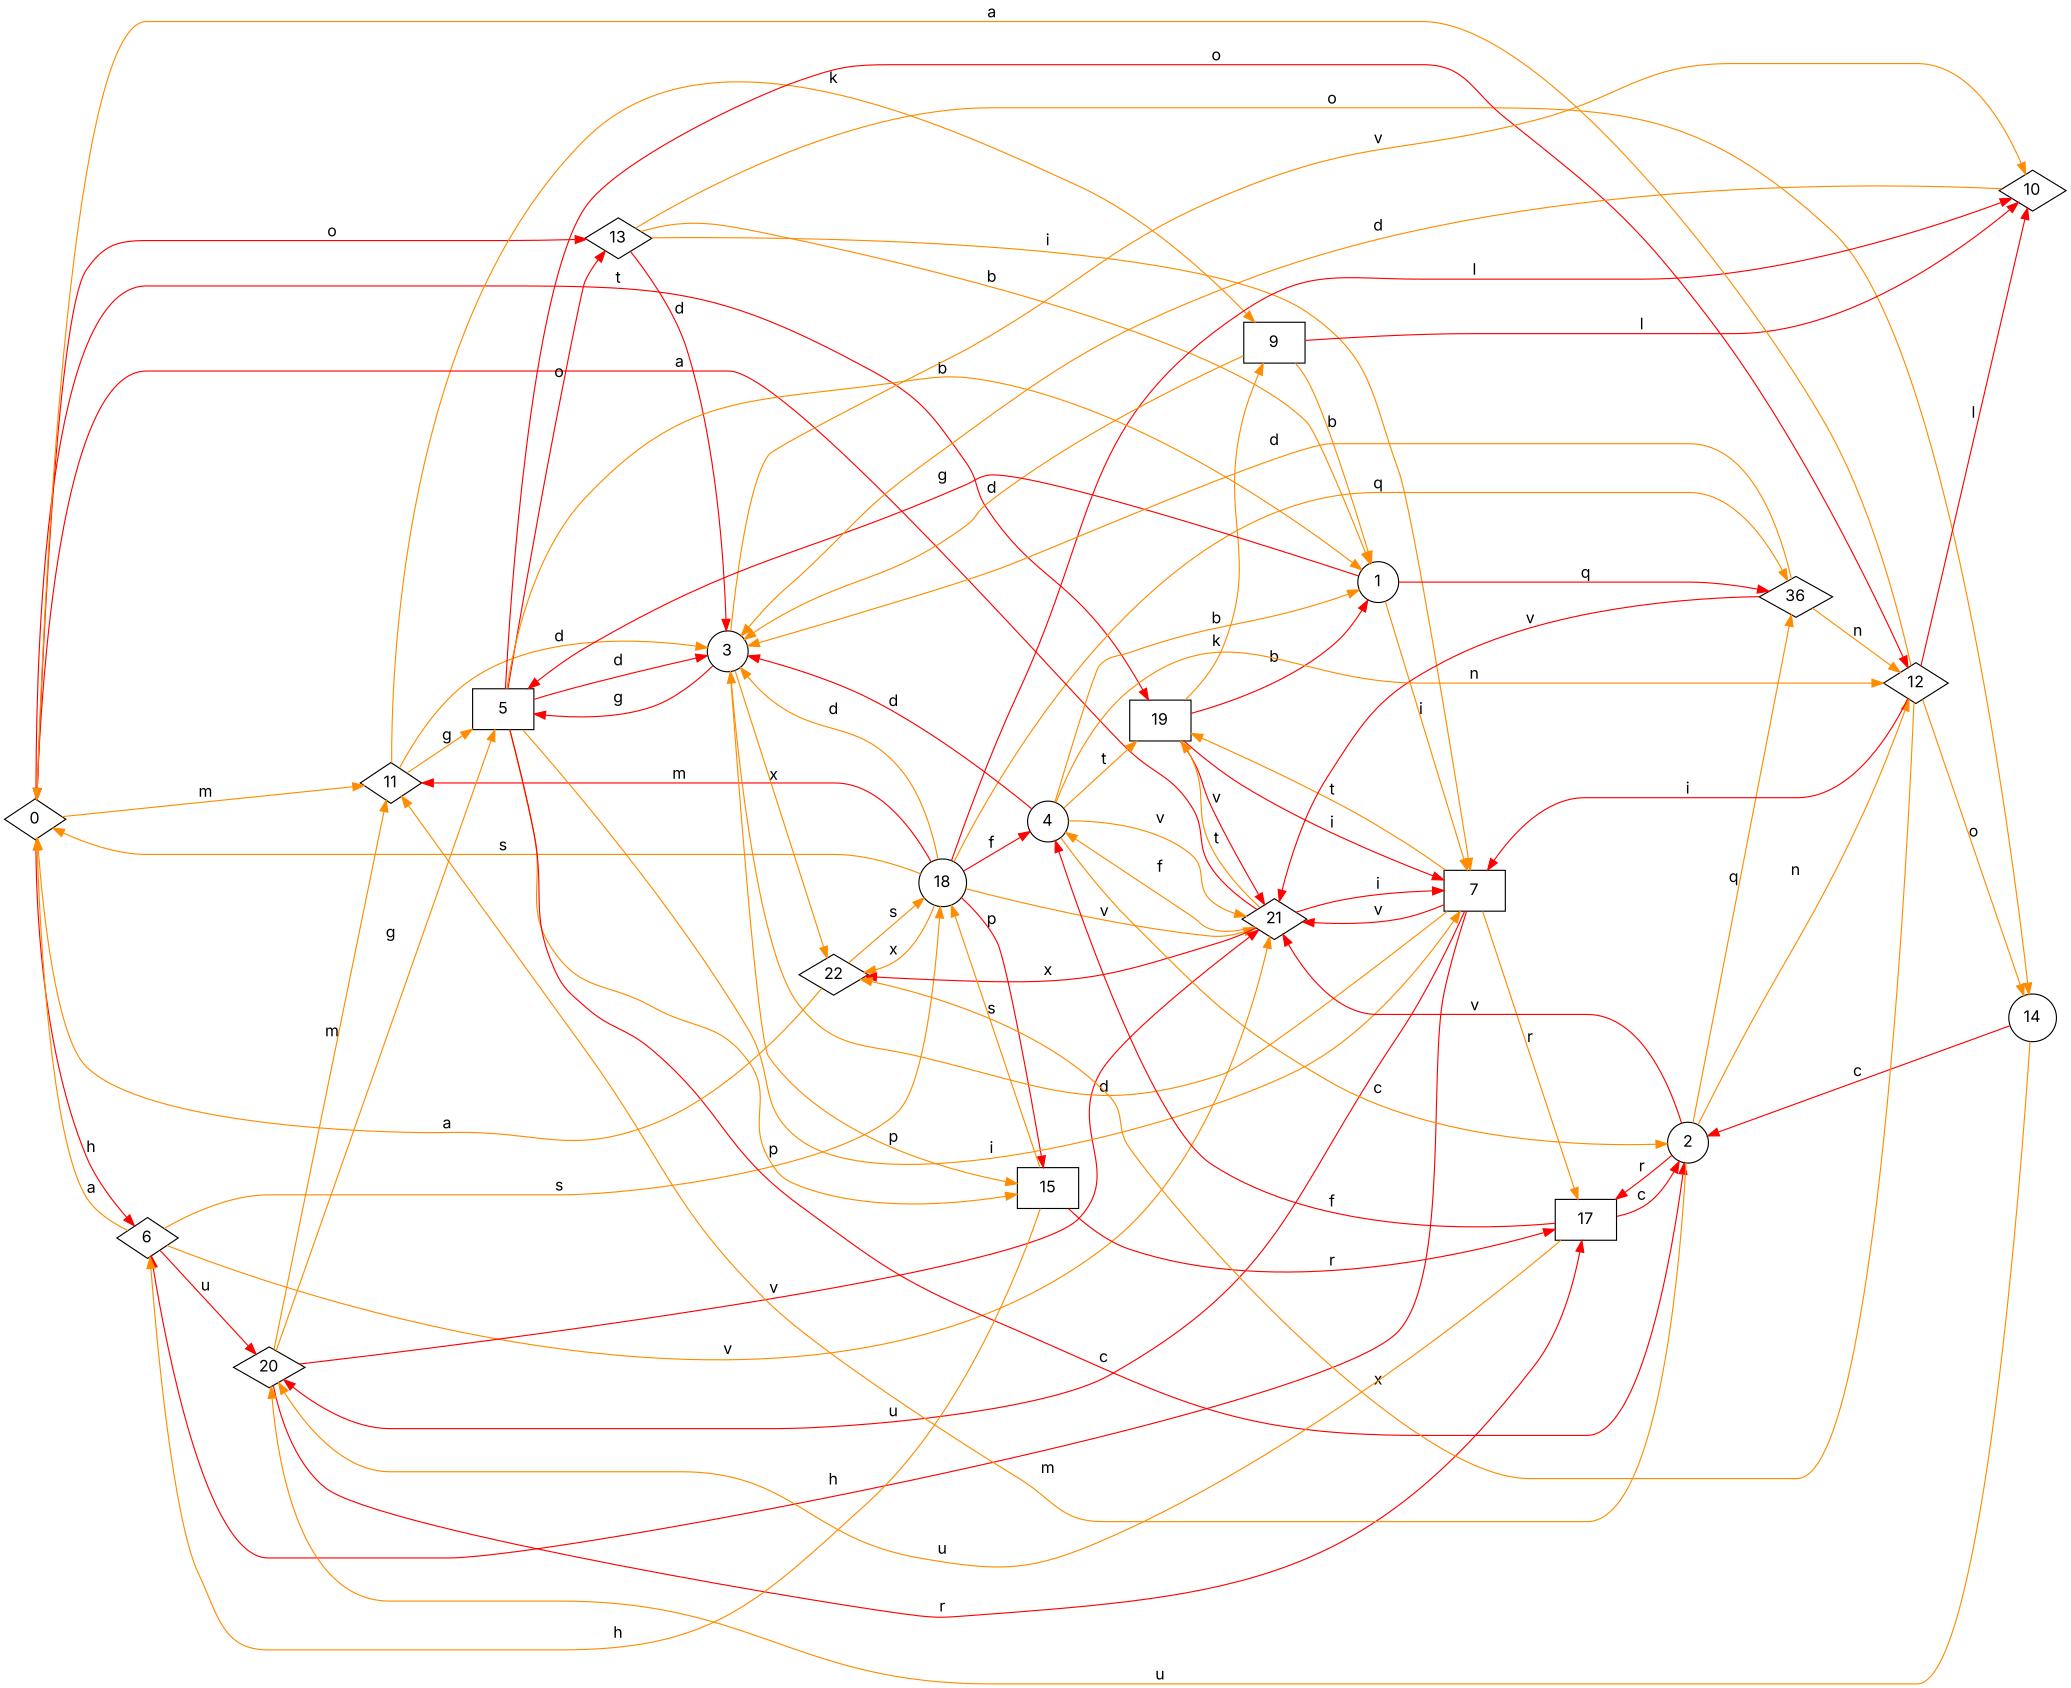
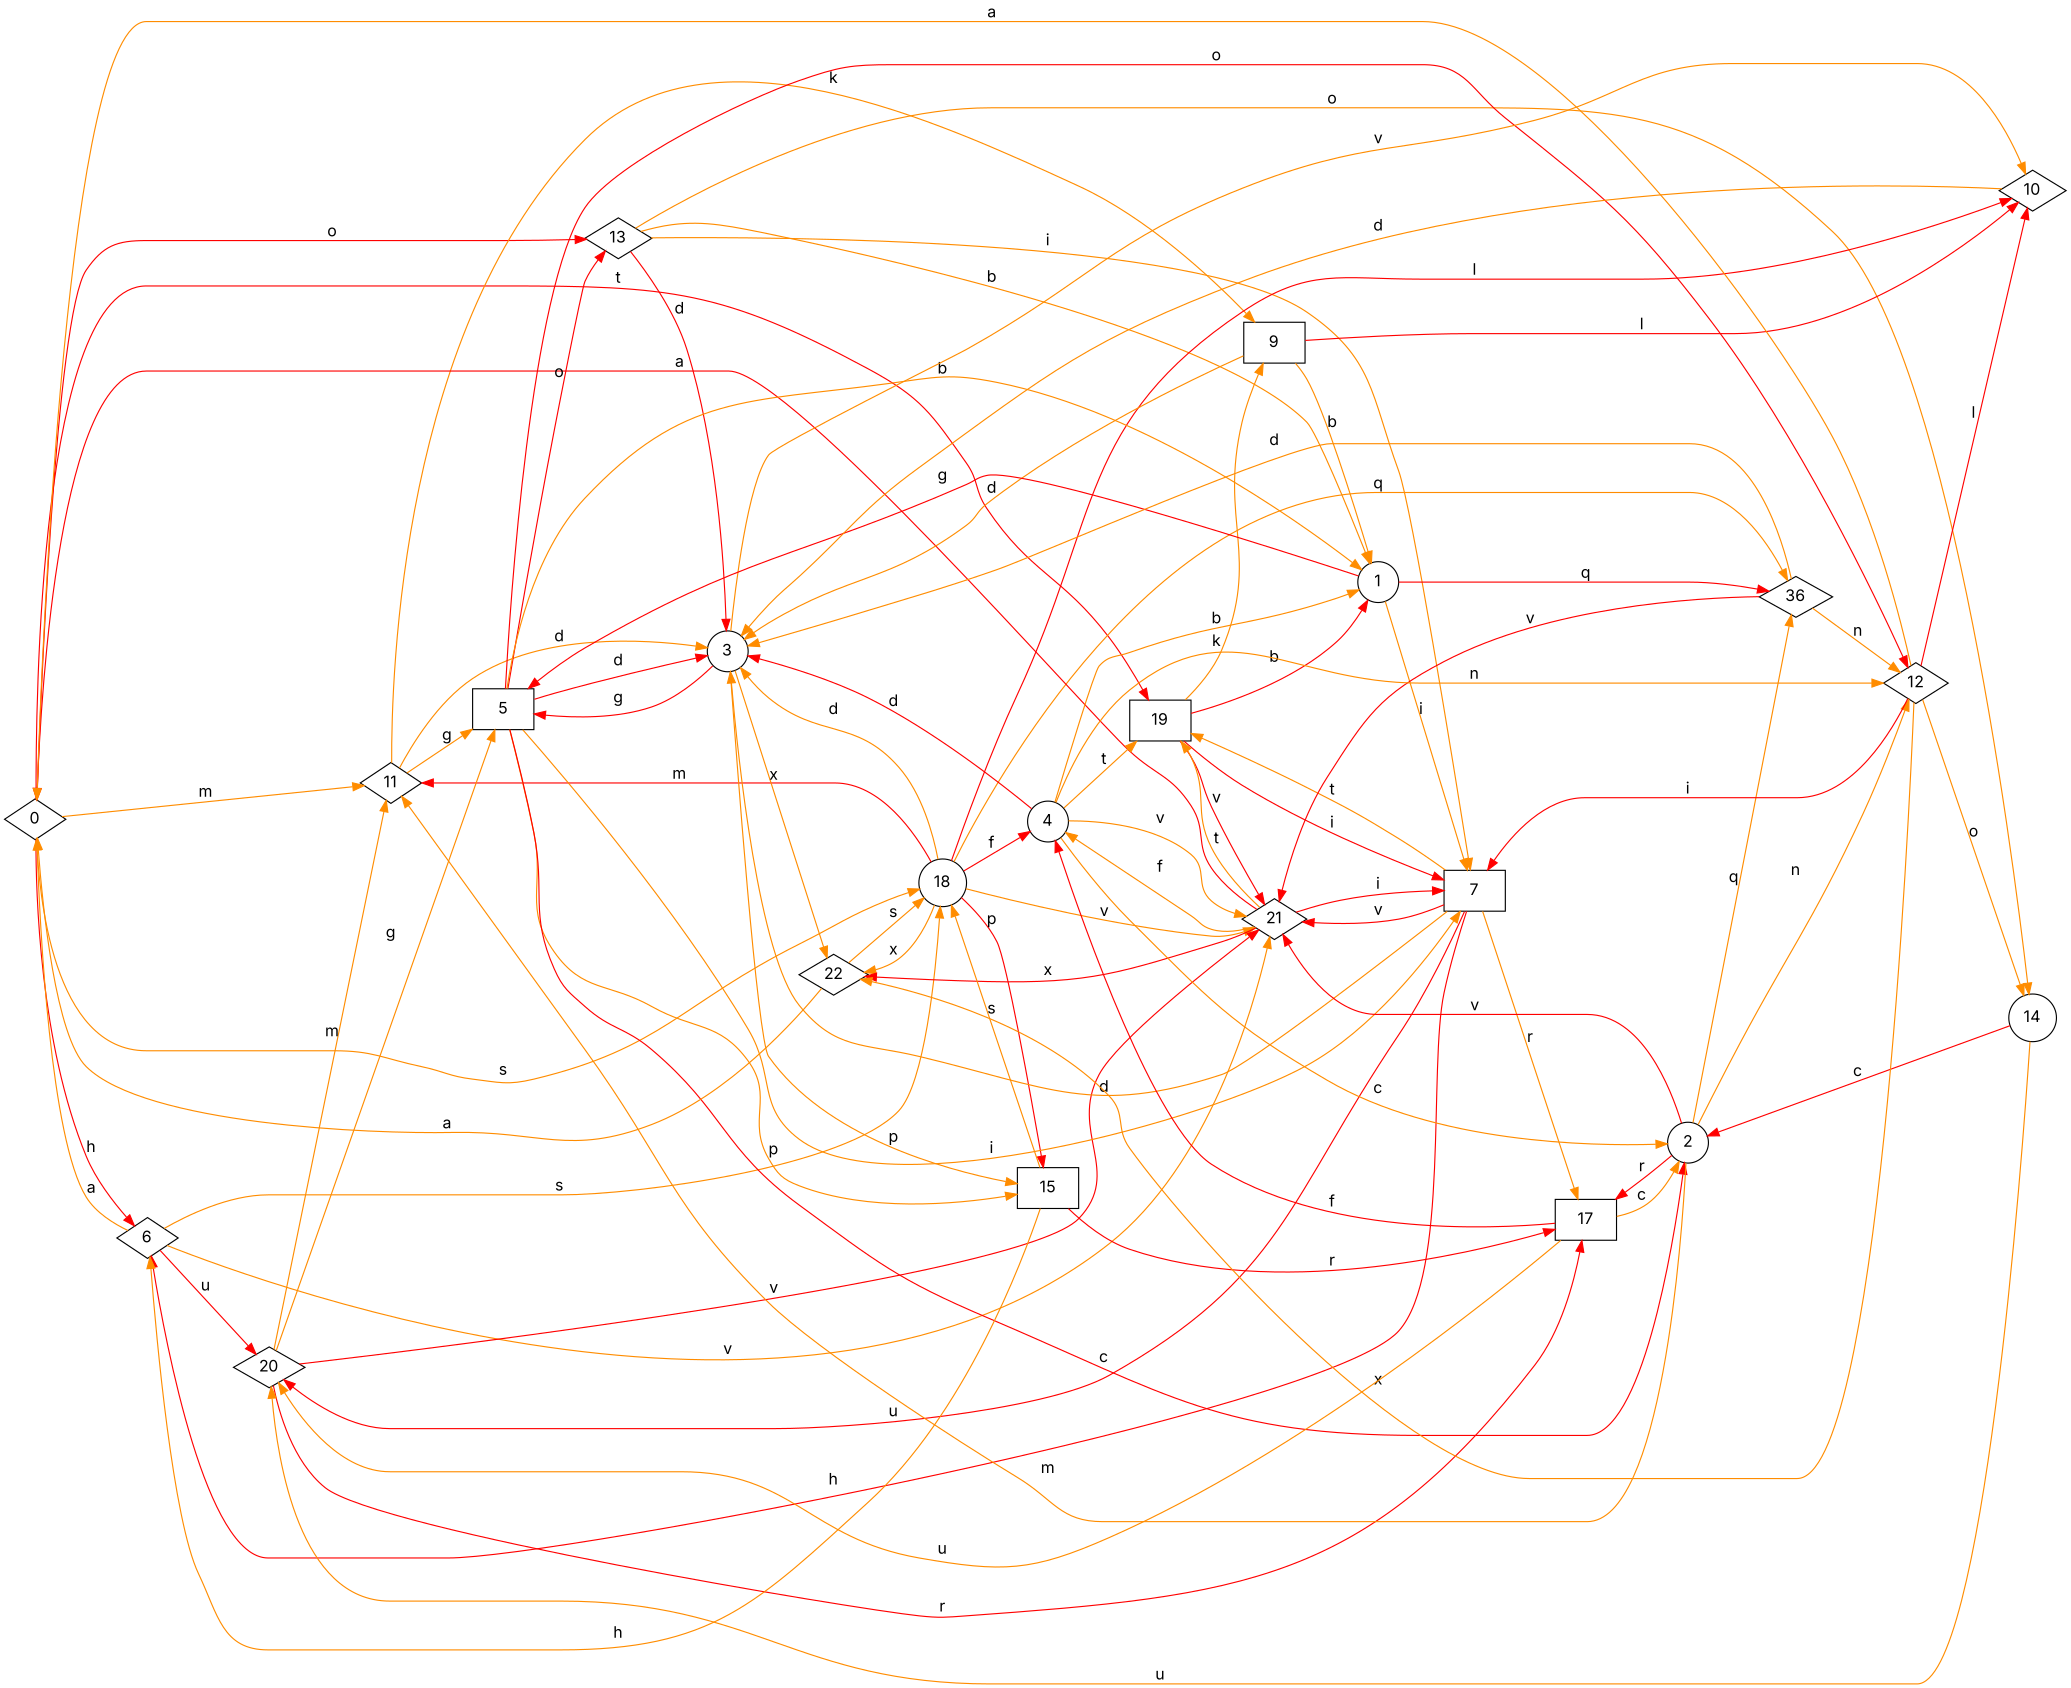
(492, 854) -> (420, 1066)
(1651, 1201) -> (1651, 1201)
